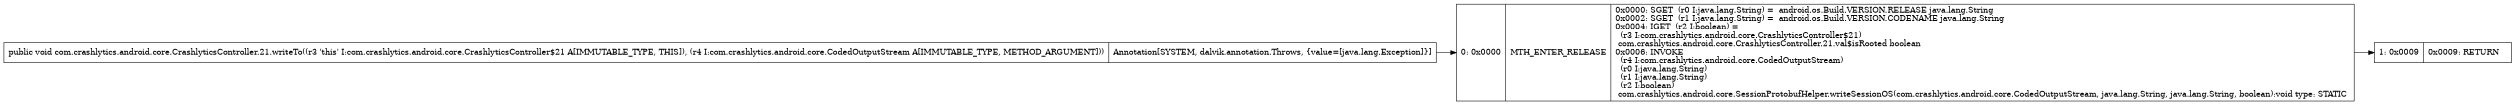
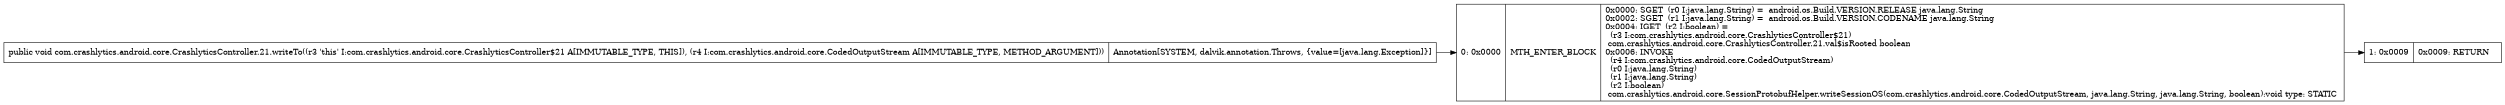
(1558, 52) -> (1553, 52)
